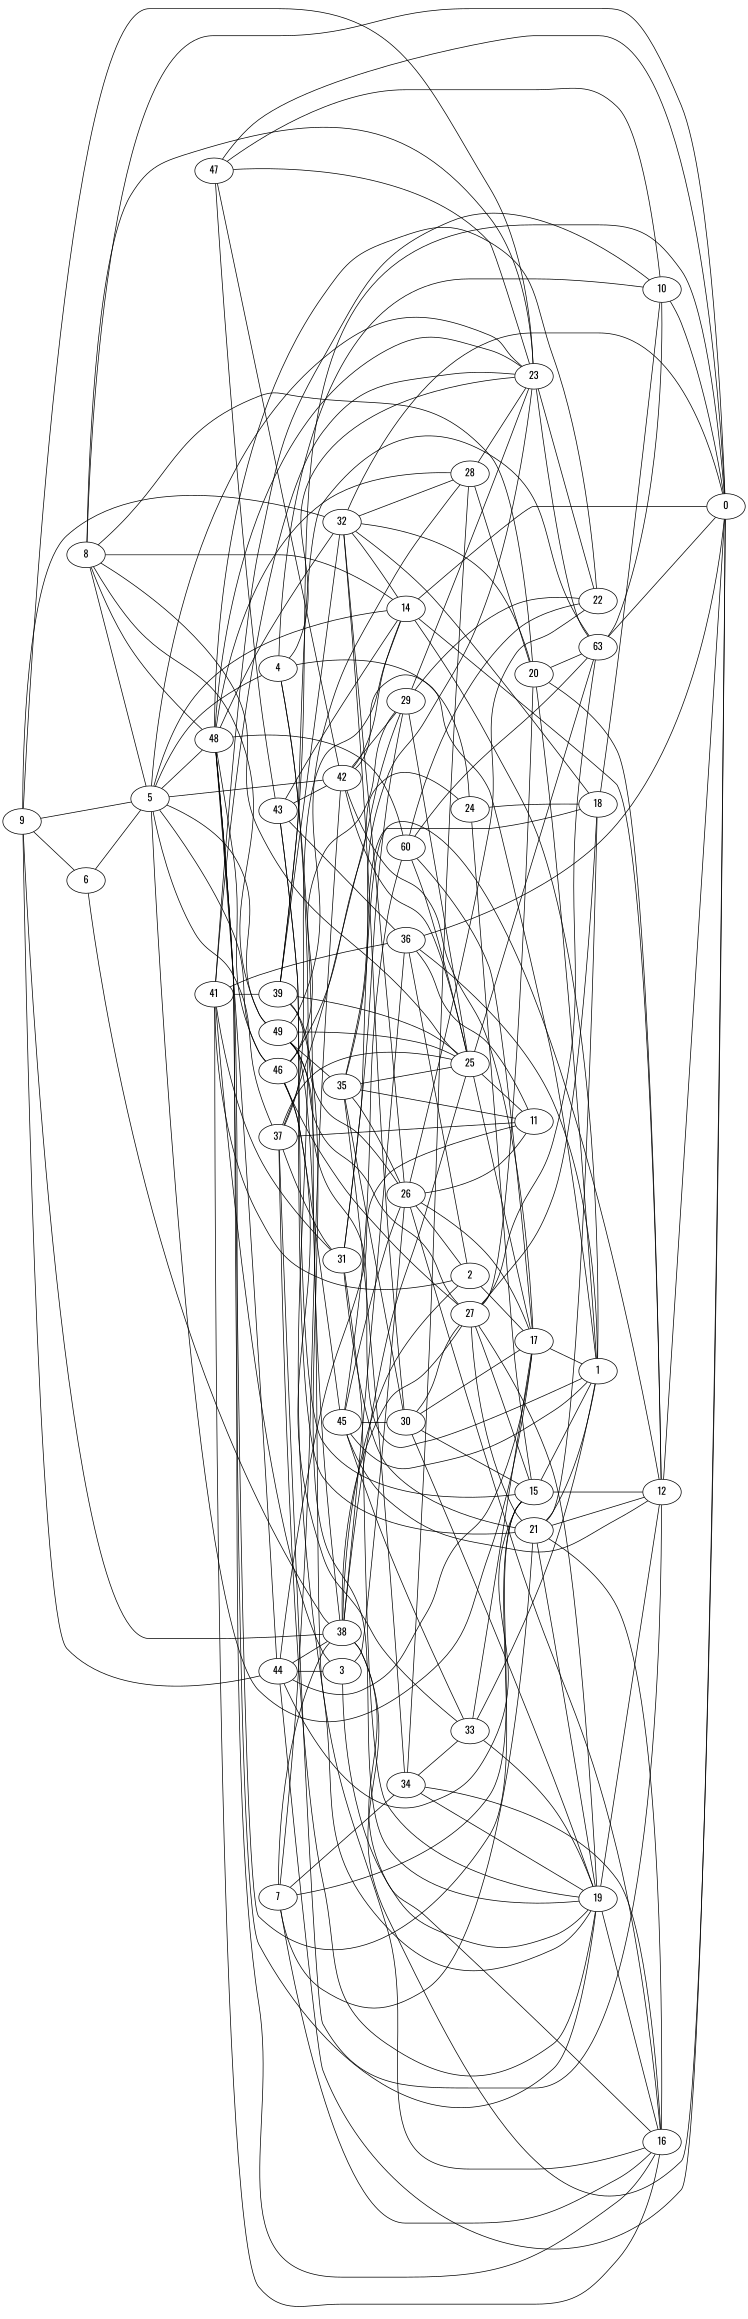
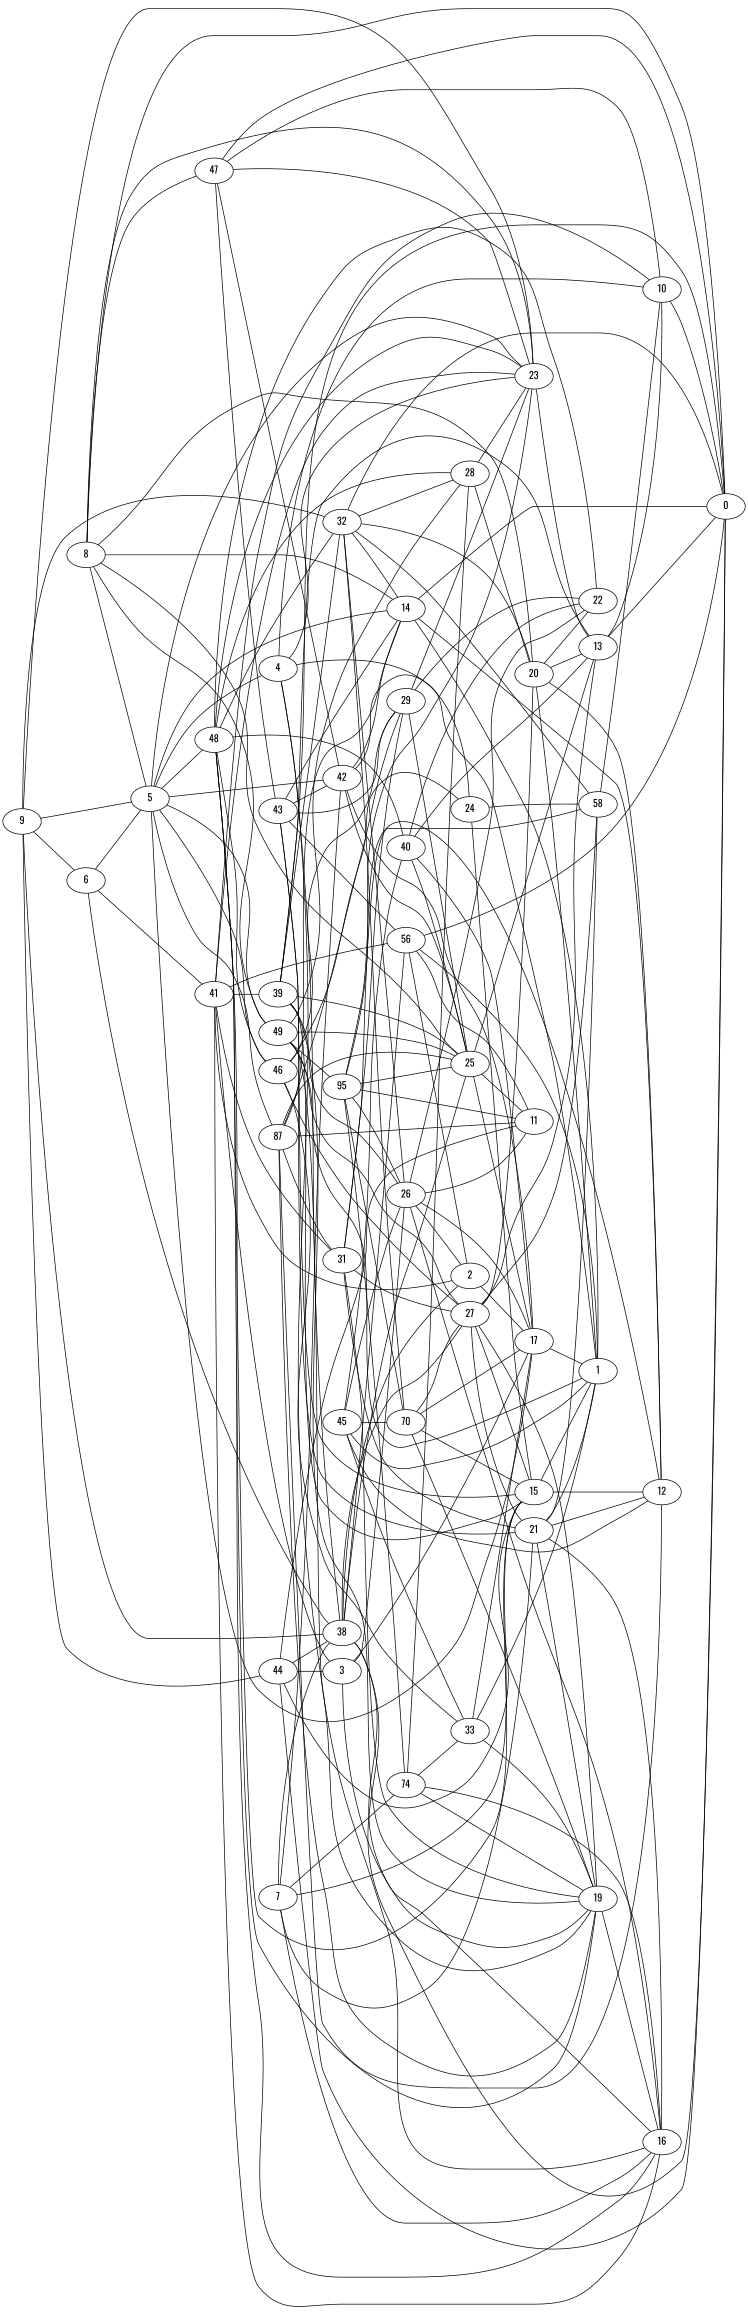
(566, 489) -> (566, 638)
(598, 647) -> (598, 647)
(136, 656) -> (116, 259)
(374, 740) -> (359, 799)
(598, 804) -> (598, 804)
(406, 848) -> (406, 848)
none -> (150, 937)
(406, 940) -> (406, 940)
(694, 999) -> none
(342, 1087) -> (342, 1087)
(278, 1137) -> (278, 1137)
(249, 1205) -> none
(321, 1270) -> none
none -> (403, 1298)
(406, 1422) -> (406, 1422)
none -> (337, 1516)
(446, 1562) -> (453, 1504)
(630, 1695) -> none
(406, 1785) -> (406, 1785)
